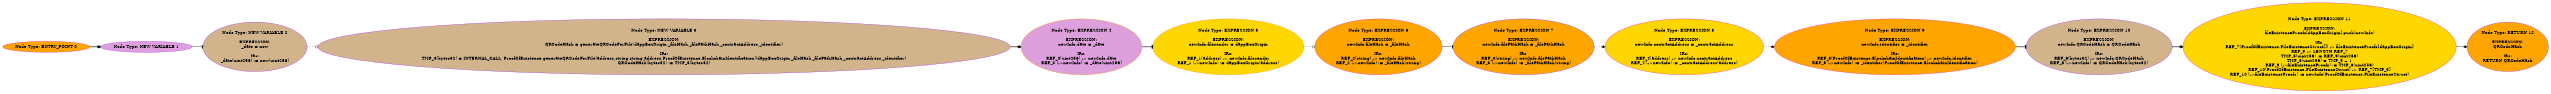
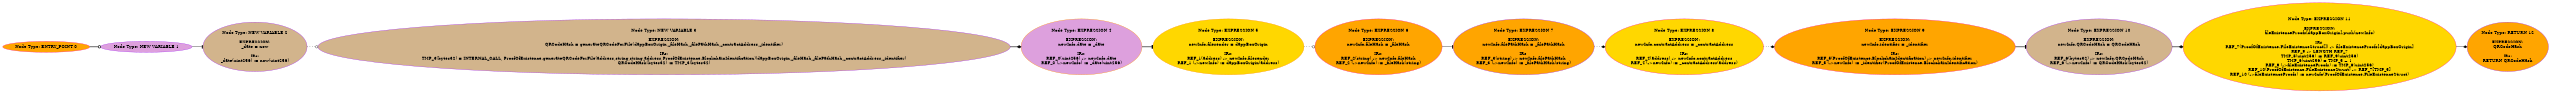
(93, 47) -> (94, 47)
